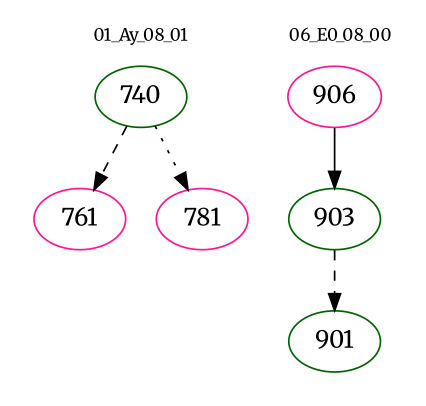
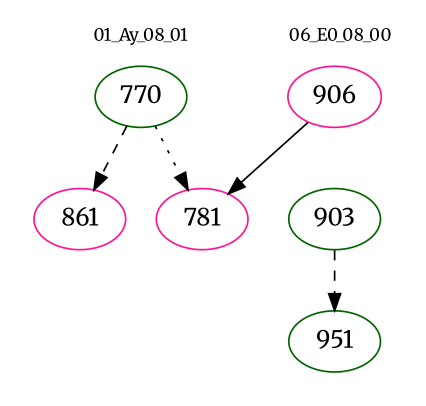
(141, 97) -> (141, 97)
(335, 150) -> (286, 142)
(80, 219) -> (80, 219)
(335, 341) -> (335, 341)
